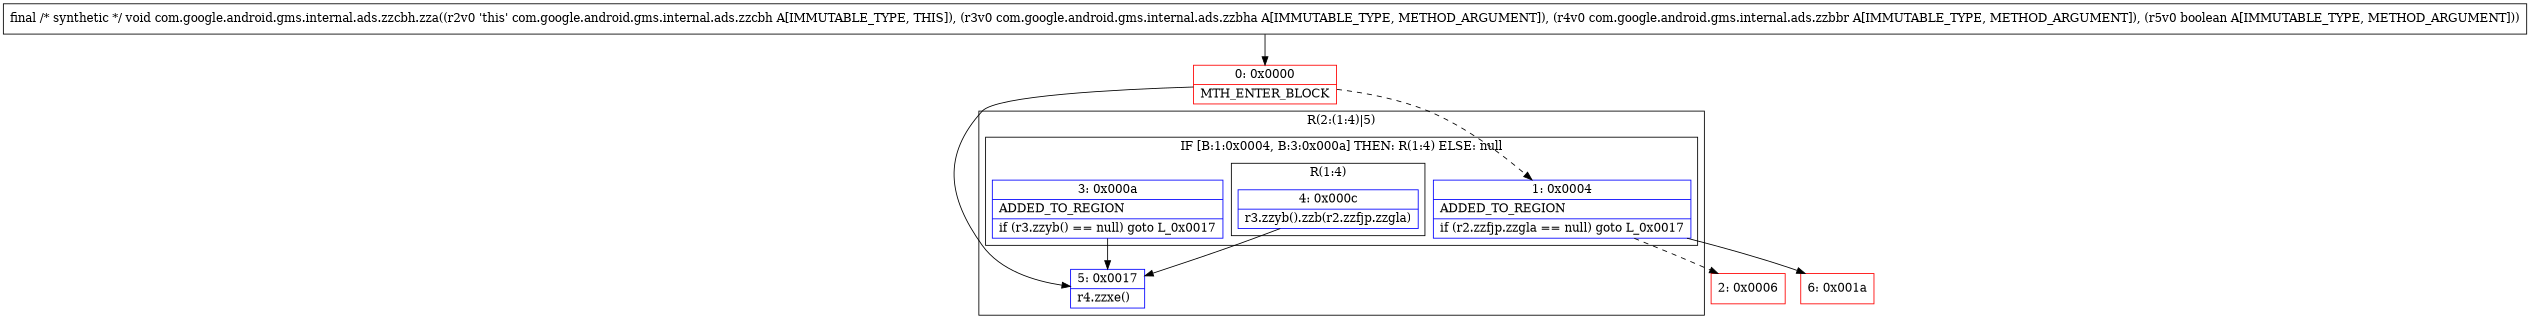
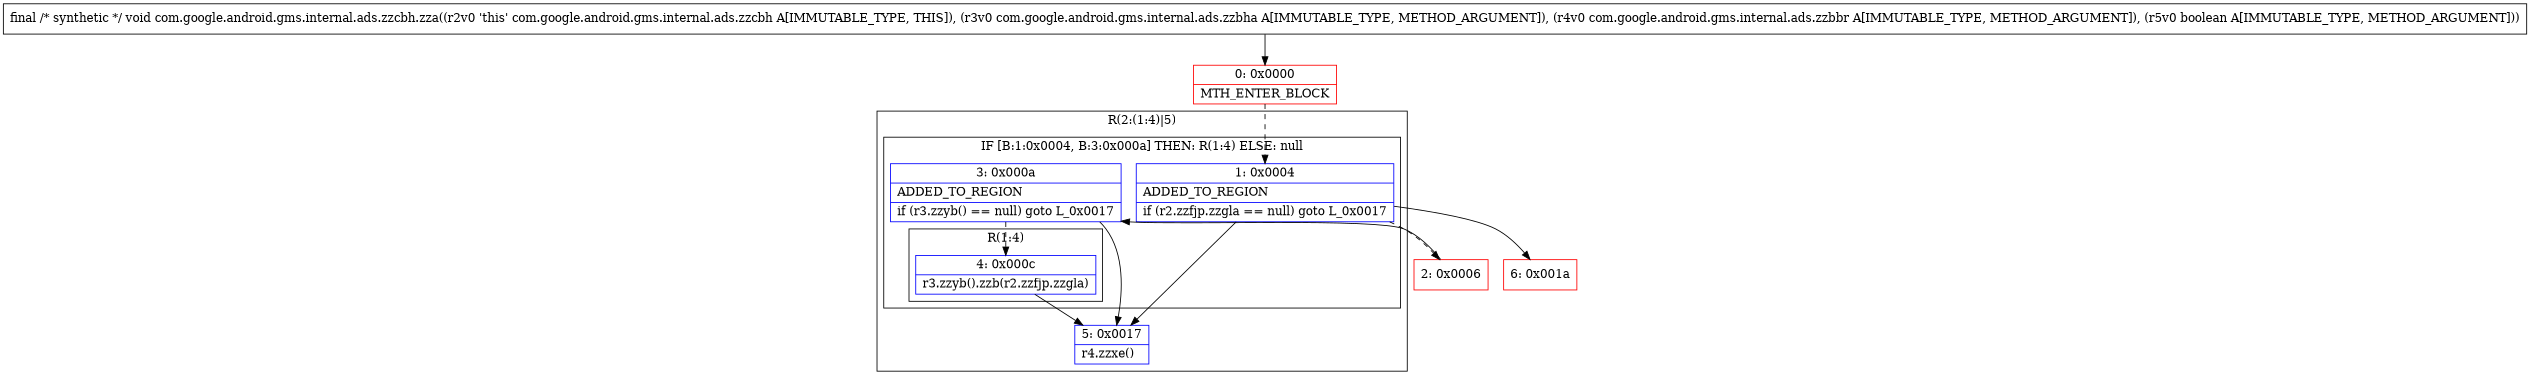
(968, 131) -> (1187, 270)
none -> (1291, 223)
none -> (1006, 234)
